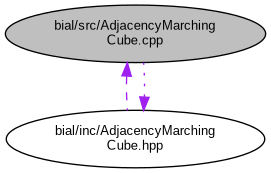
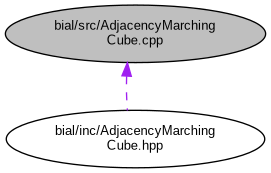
(144, 80) -> none
